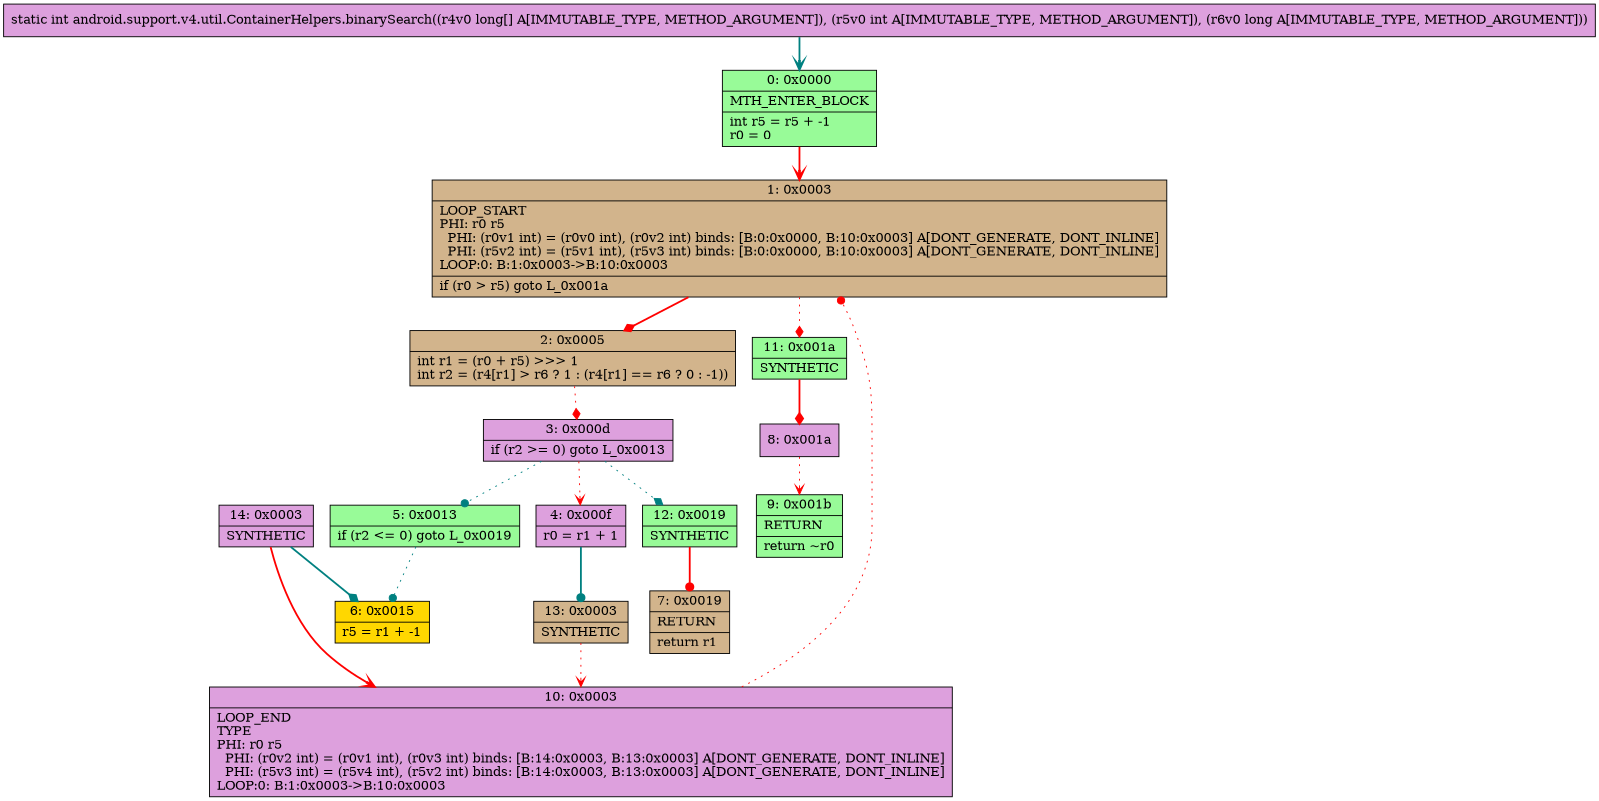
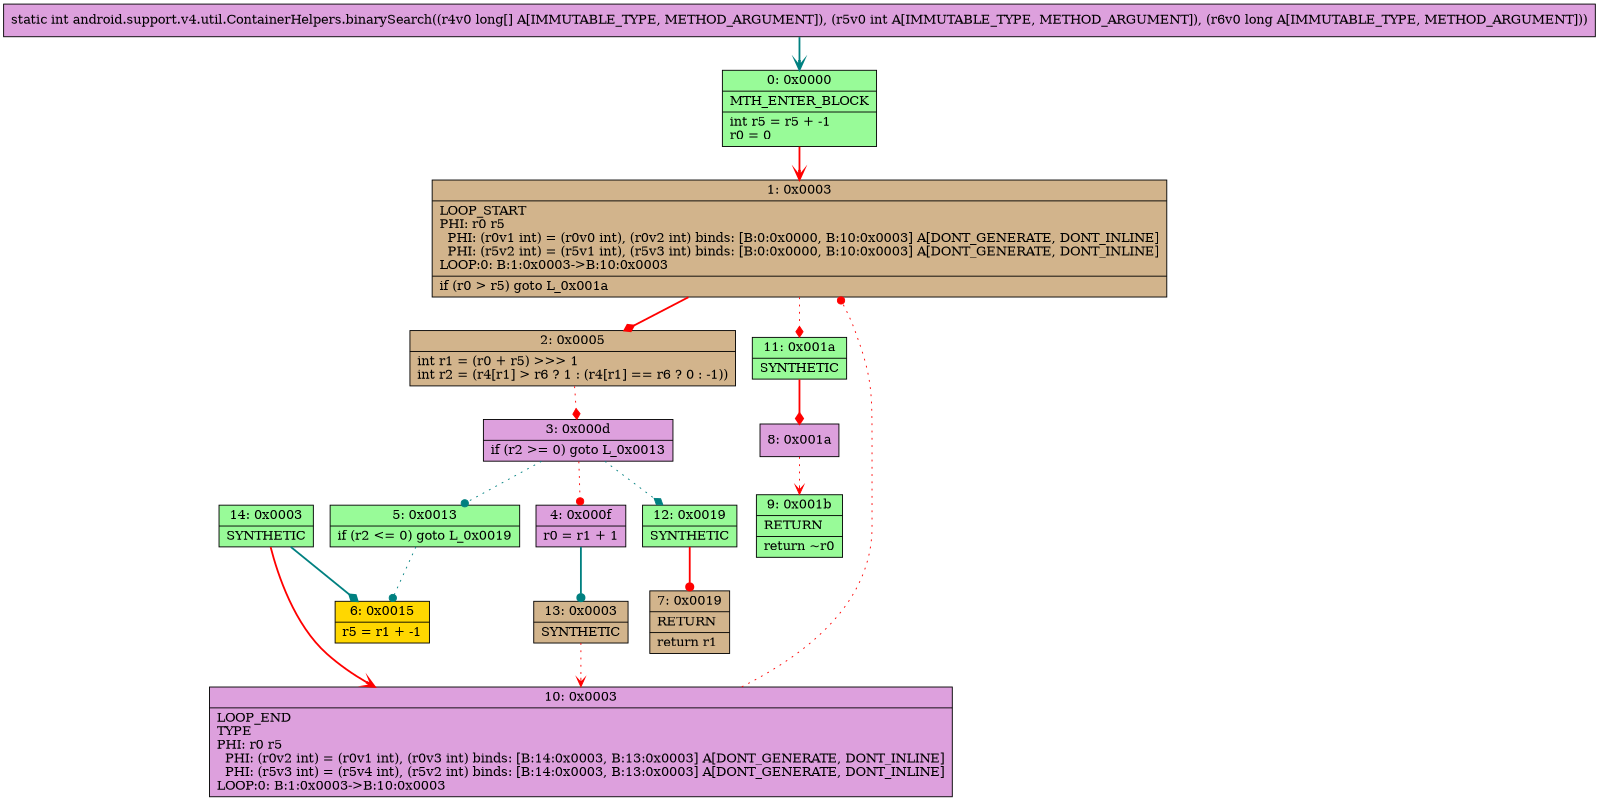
(579, 479) -> (579, 480)
(266, 526) -> (266, 526)
